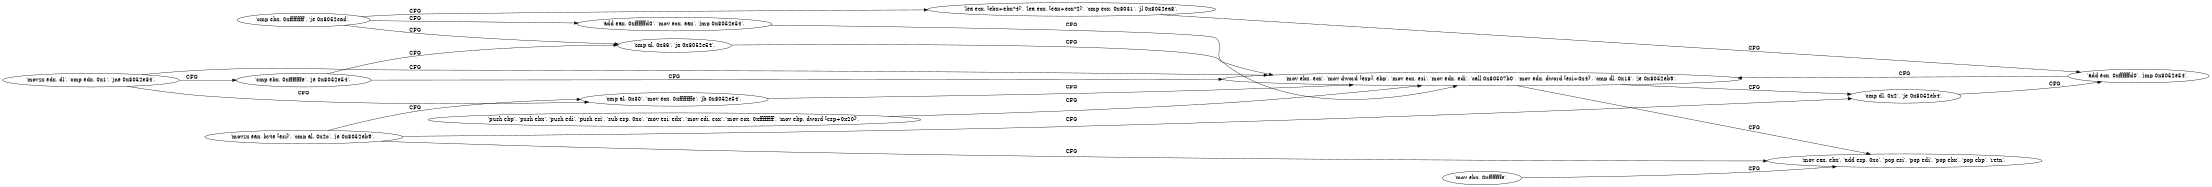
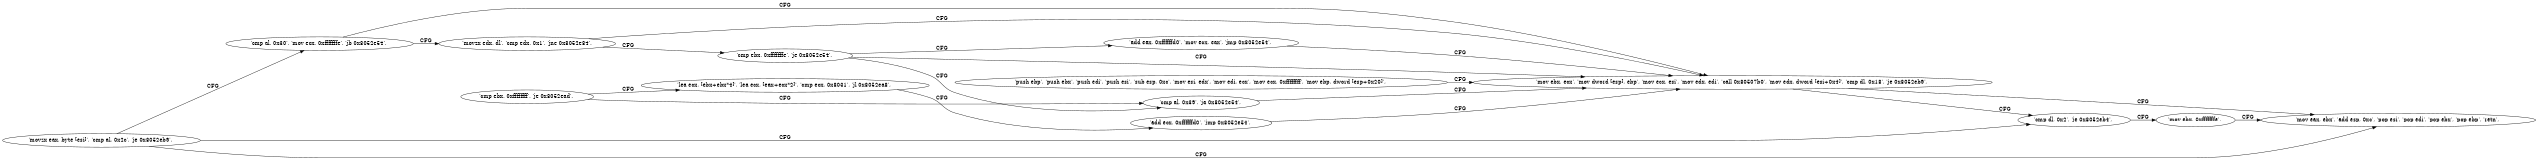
(472, 22) -> (979, 50)
(674, 46) -> (1201, 103)
(2028, 90) -> (2141, 120)
(355, 103) -> (424, 44)
